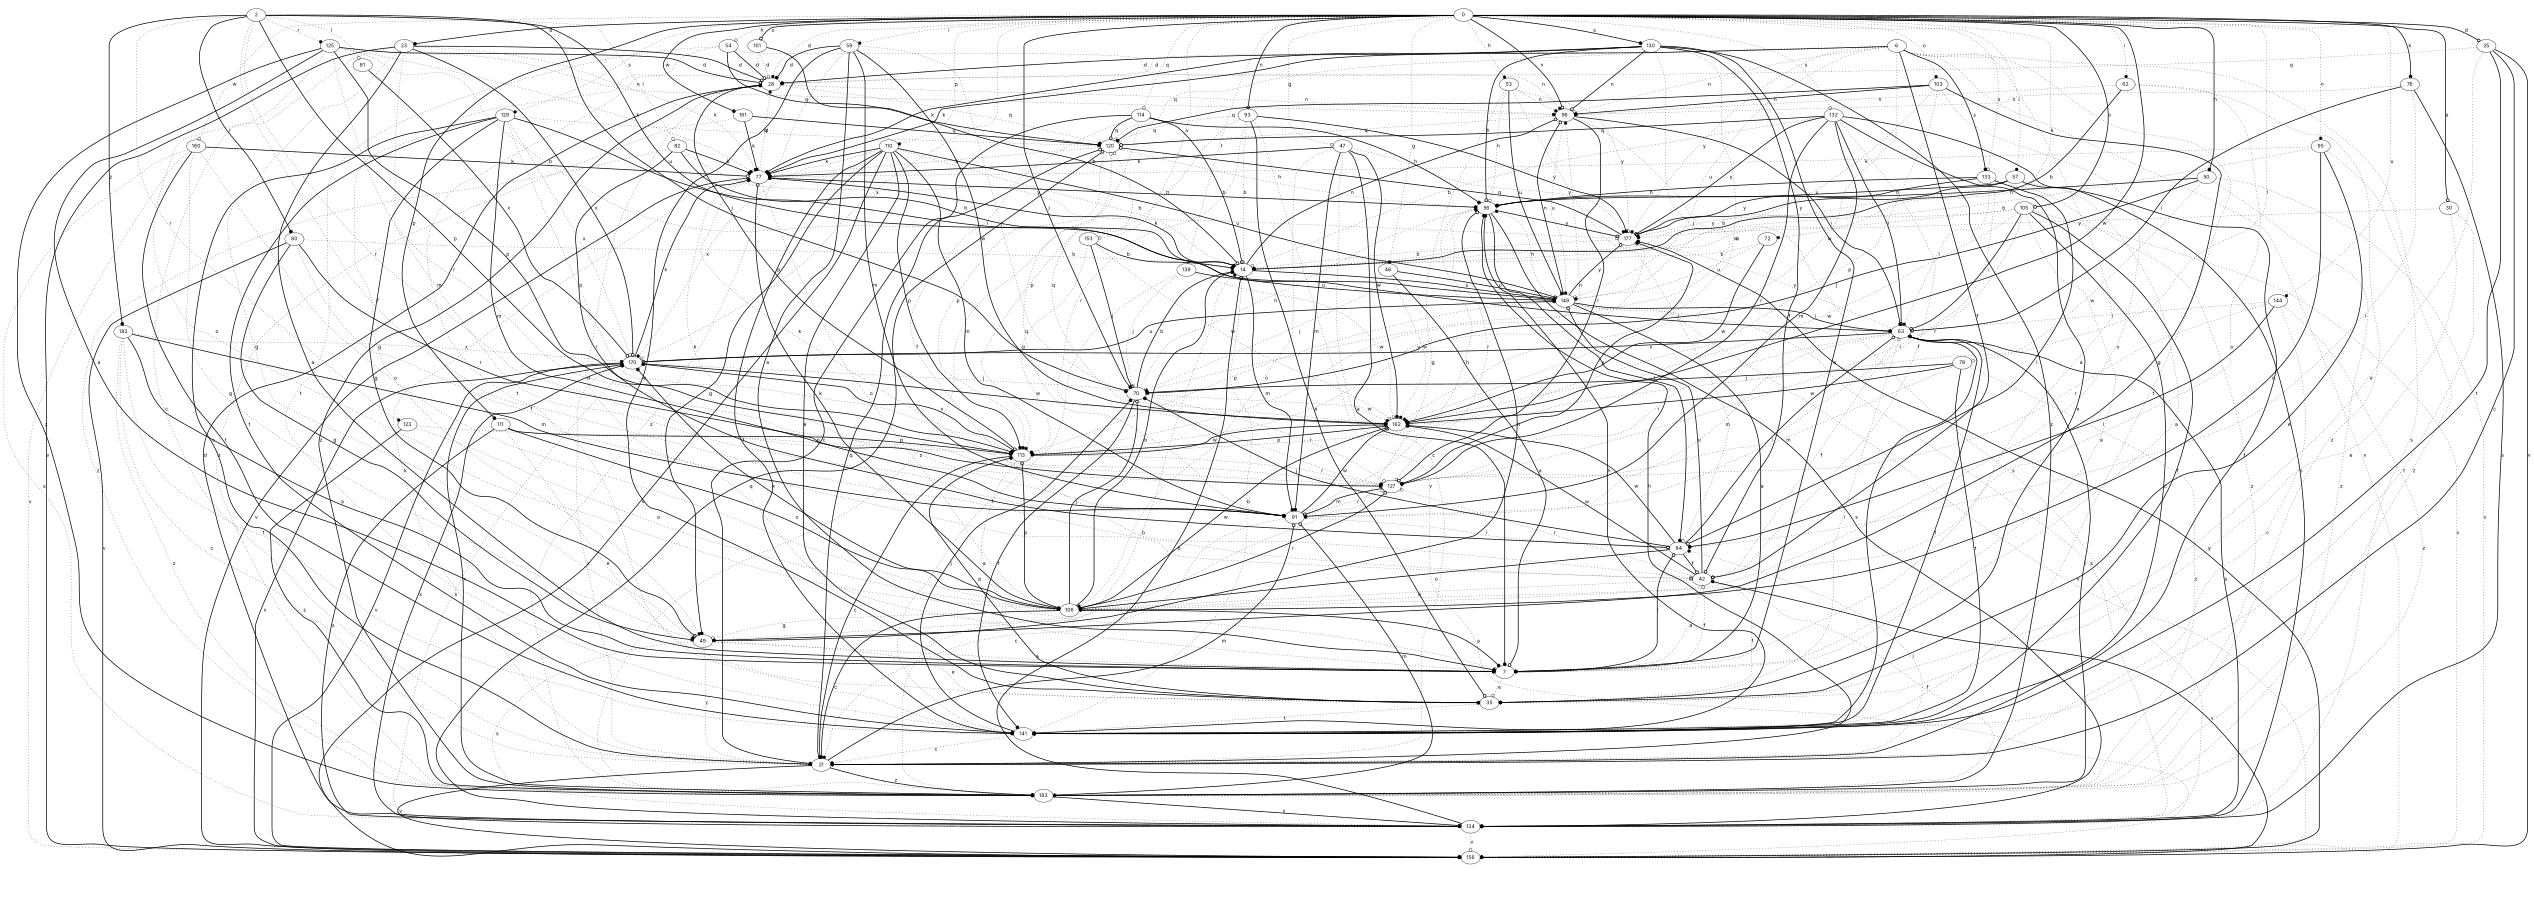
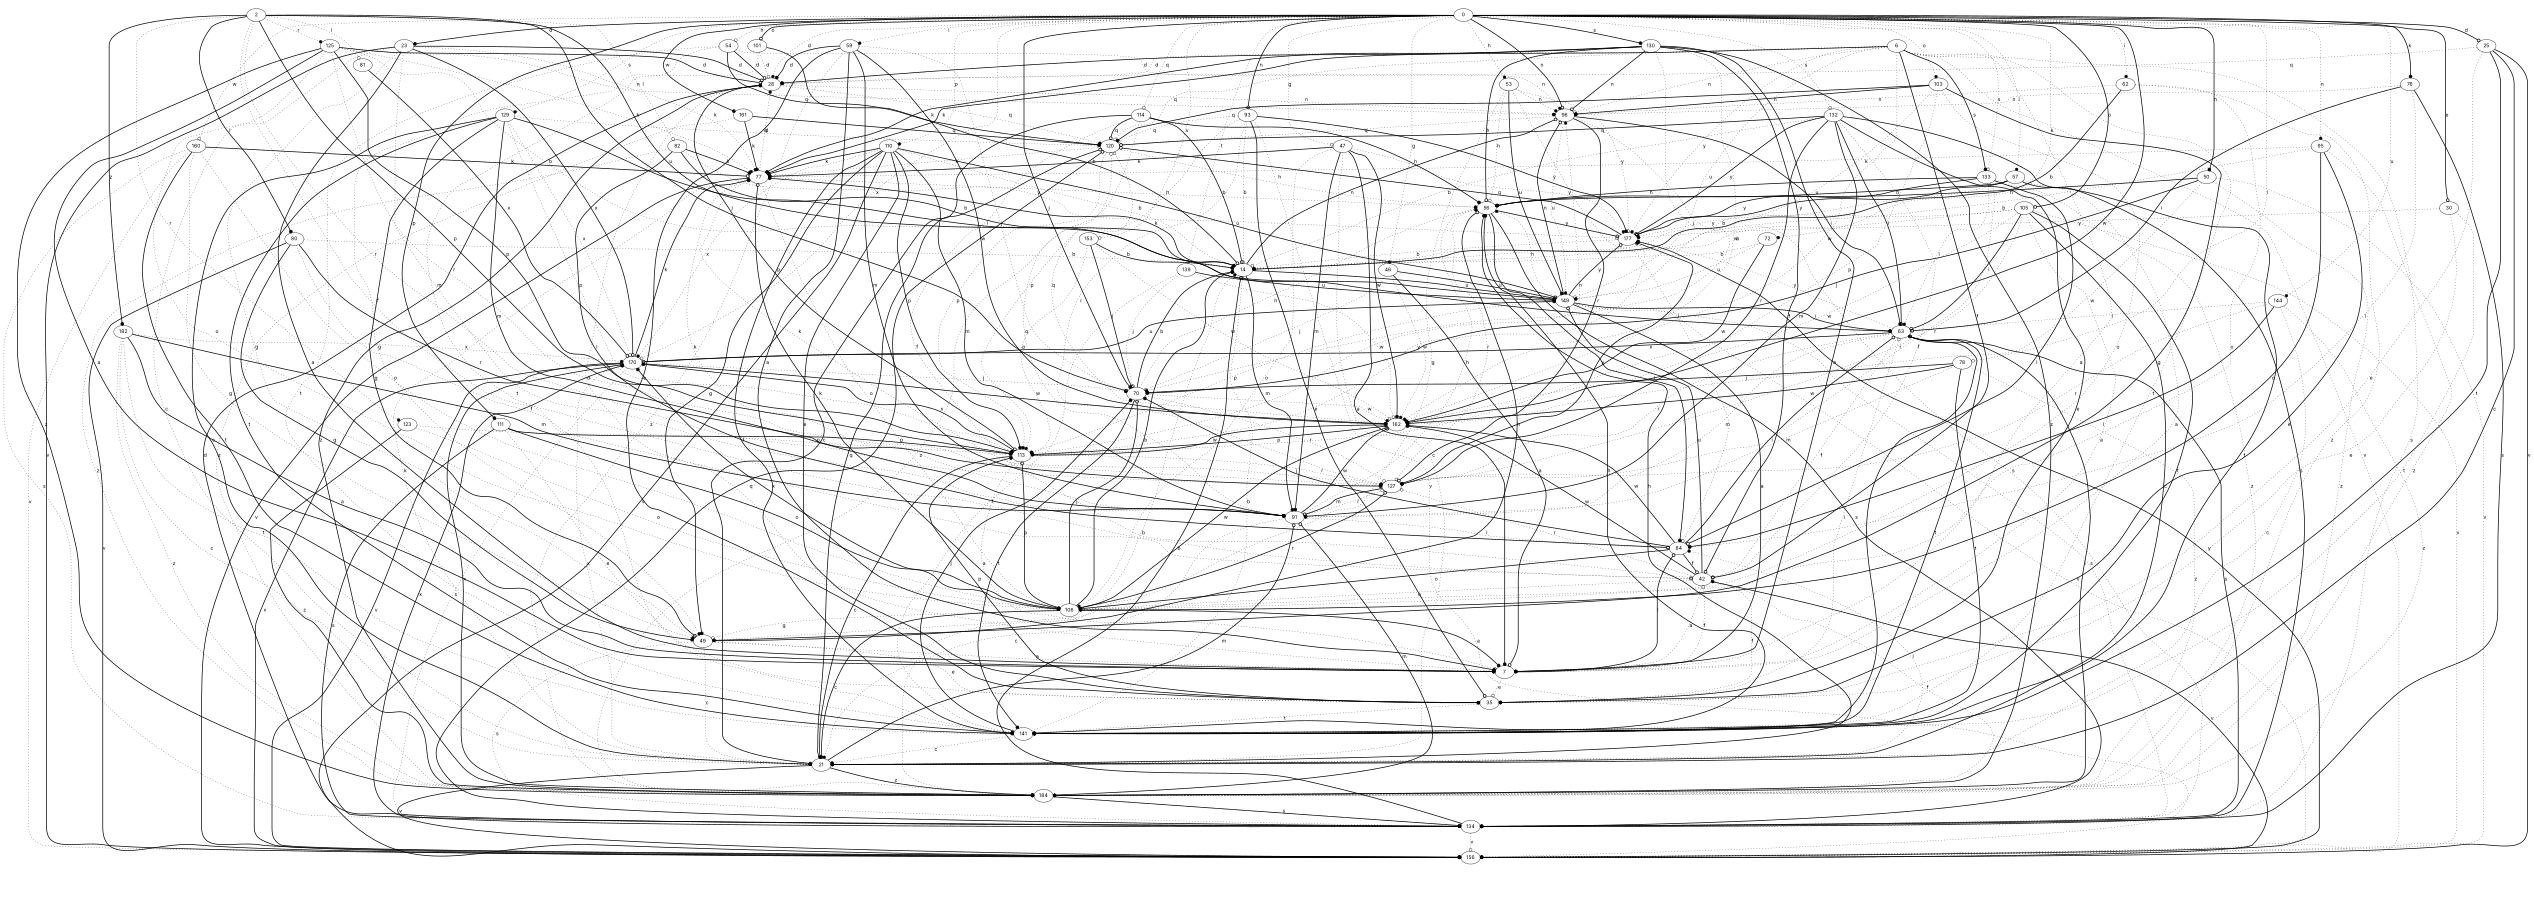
(1121, 193) -> (1121, 193)
(1044, 796) -> (1044, 796)
